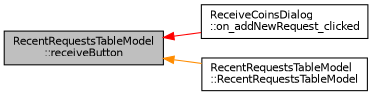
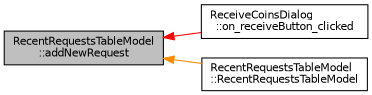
(285, 22) -> (285, 22)
(84, 48) -> (84, 48)
